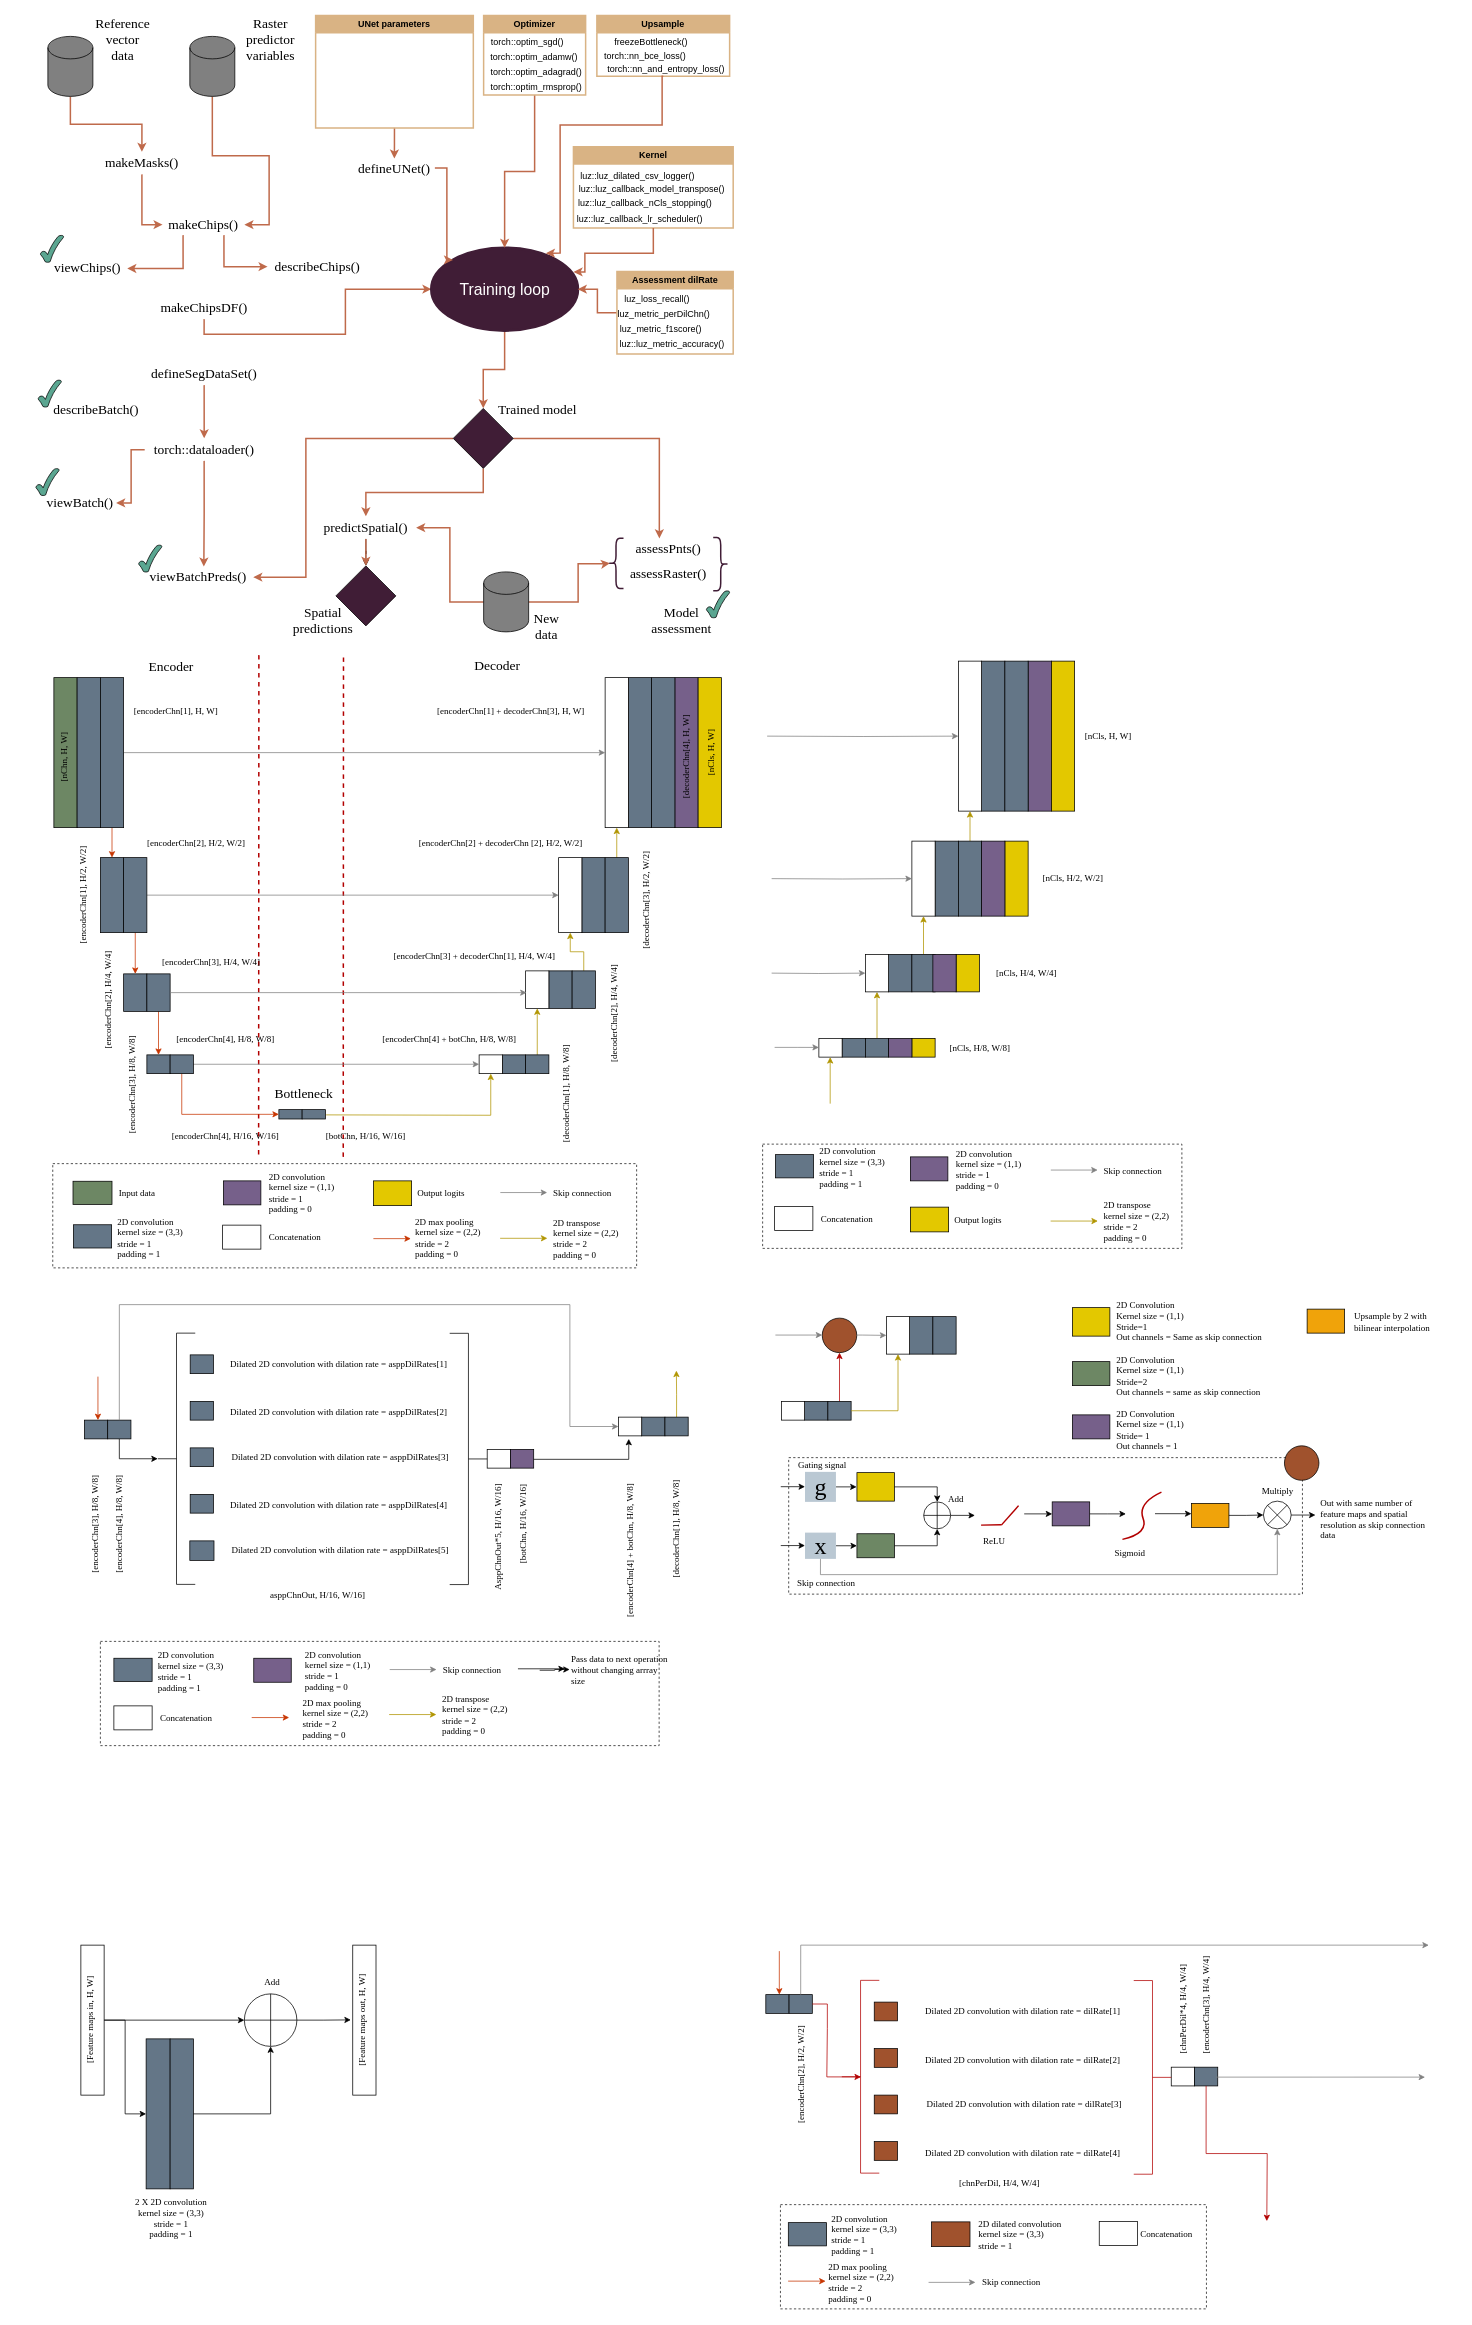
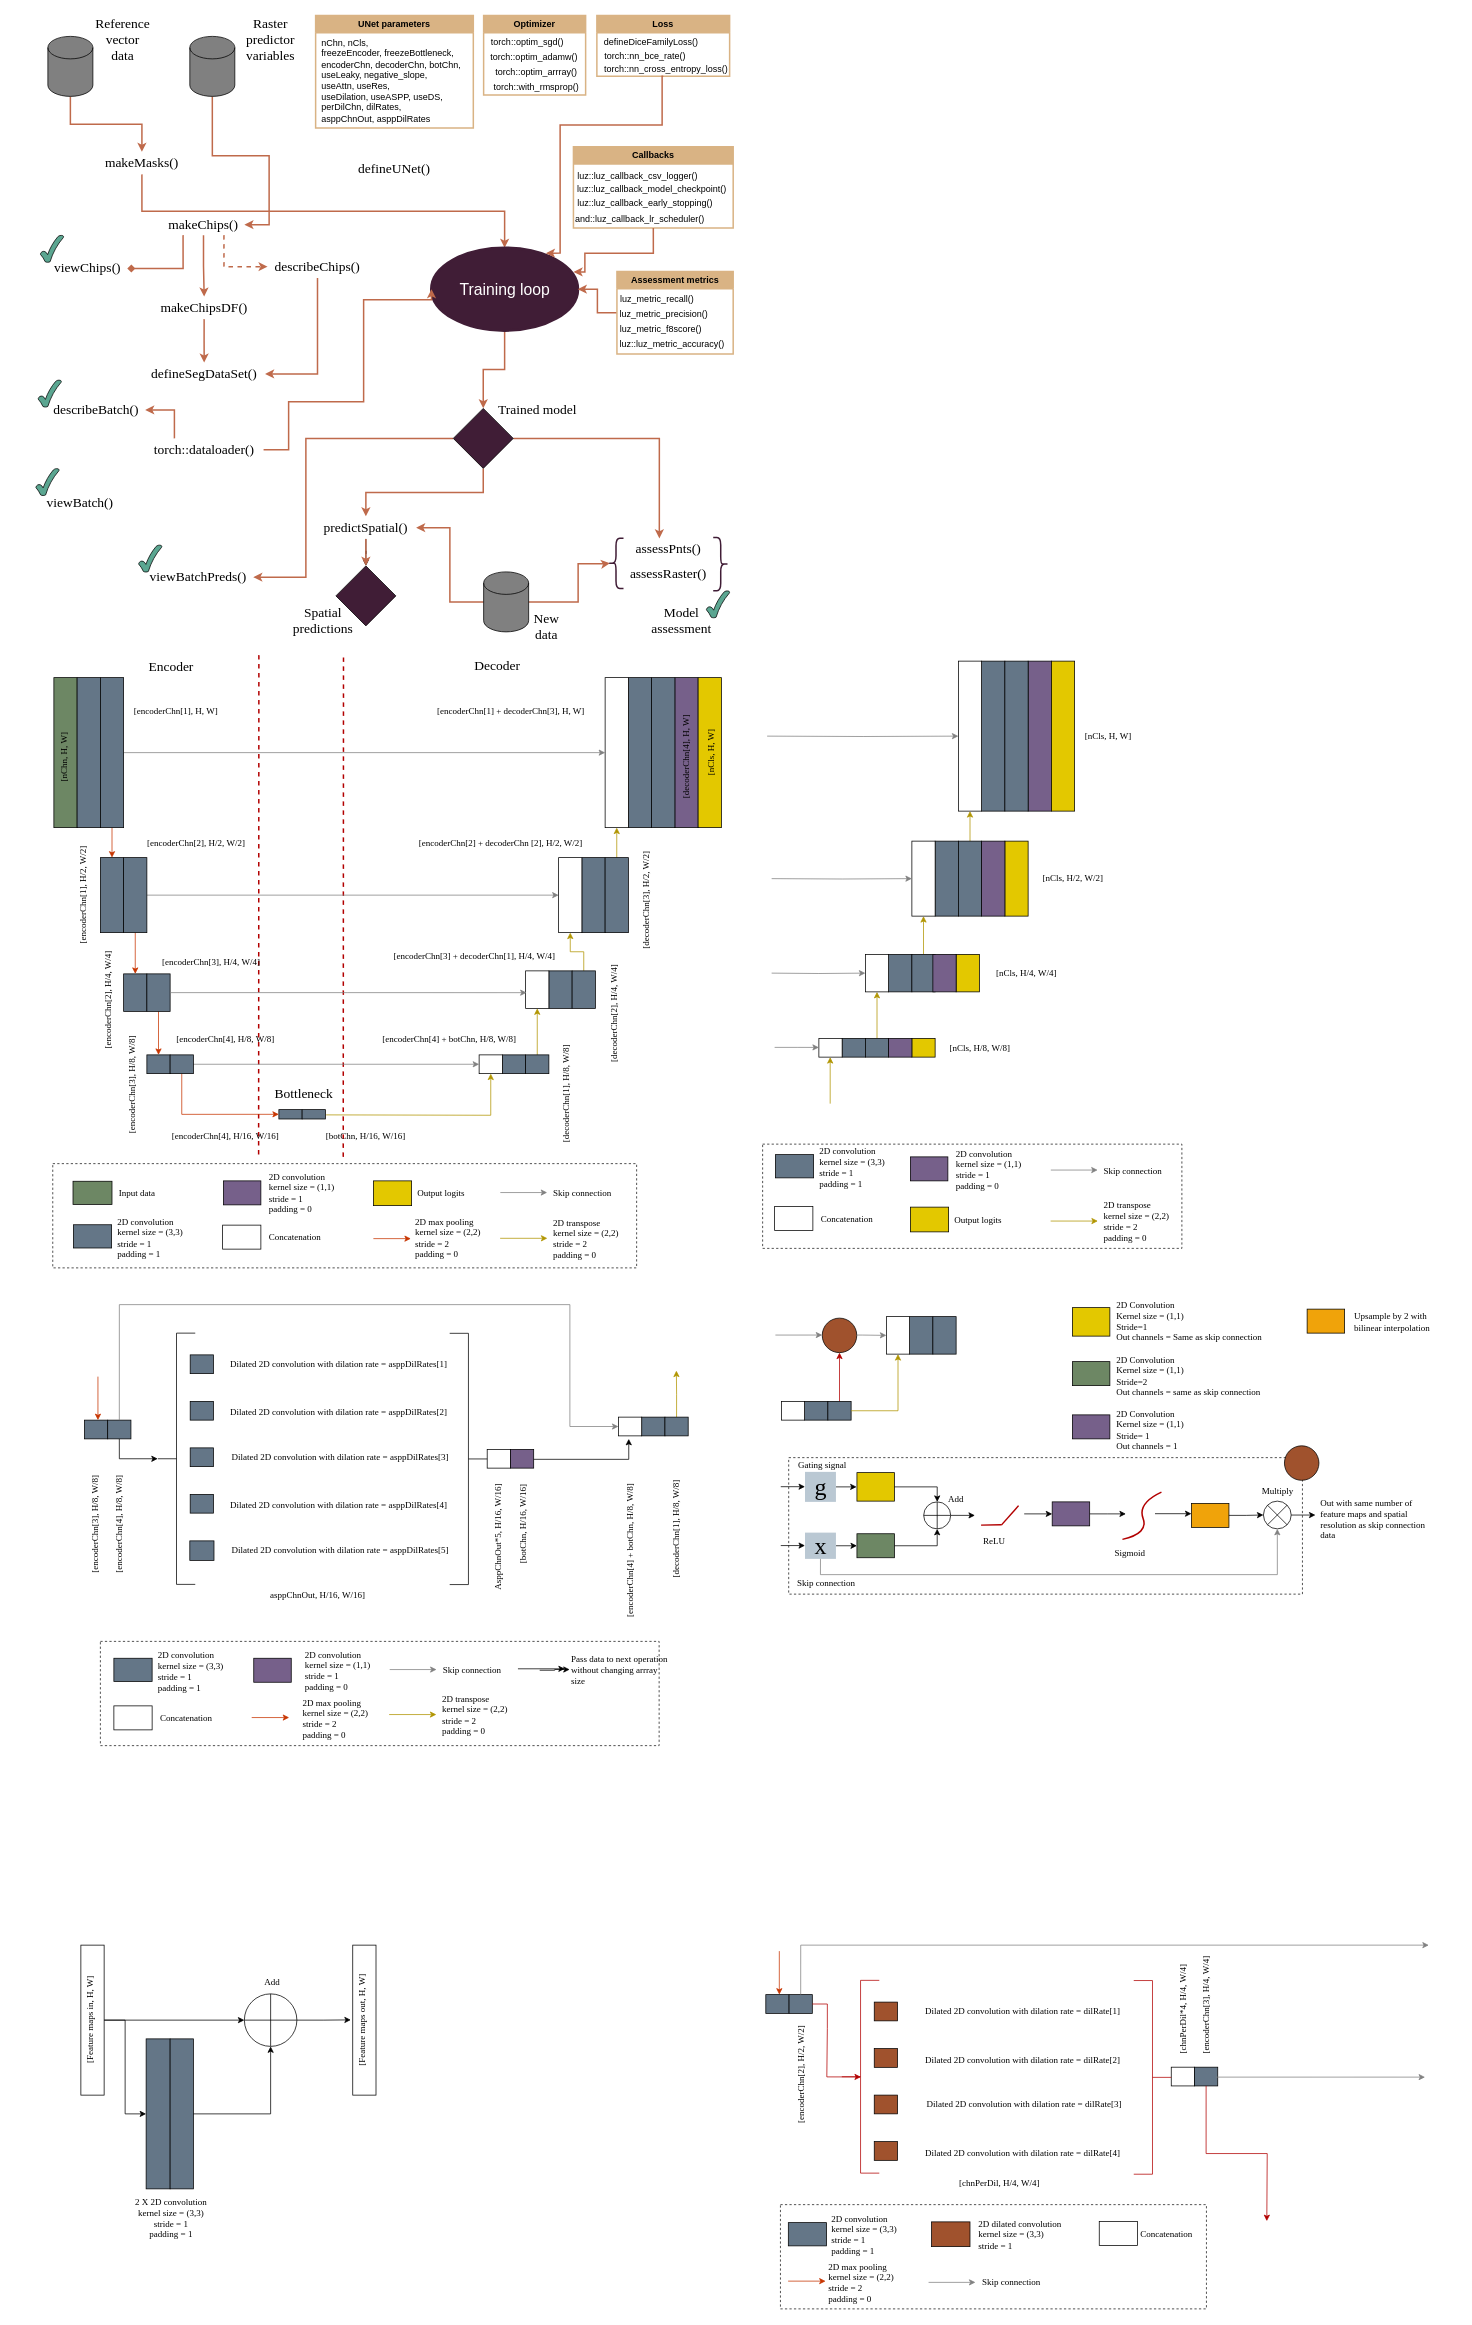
(663, 24) -> (663, 24)
(651, 42) -> (651, 42)
(645, 57) -> (645, 57)
(666, 69) -> (666, 69)
(536, 72) -> (536, 72)
none -> (397, 80)
(536, 87) -> (536, 87)
(394, 140) -> none
(653, 156) -> (653, 156)
(534, 167) -> none
(638, 176) -> (638, 176)
(652, 189) -> (652, 189)
(645, 204) -> (645, 204)
(447, 208) -> none
(640, 219) -> (640, 219)
(142, 223) -> (320, 211)
none -> (203, 263)
(226, 267) -> (226, 267)
(135, 268) -> (135, 268)
(675, 280) -> (675, 280)
(657, 299) -> (657, 299)
(664, 314) -> (664, 314)
(661, 330) -> (661, 330)
(335, 334) -> (204, 343)
none -> (317, 349)
none -> (363, 390)
(204, 409) -> none
none -> (174, 413)
(131, 474) -> none
(204, 510) -> none
